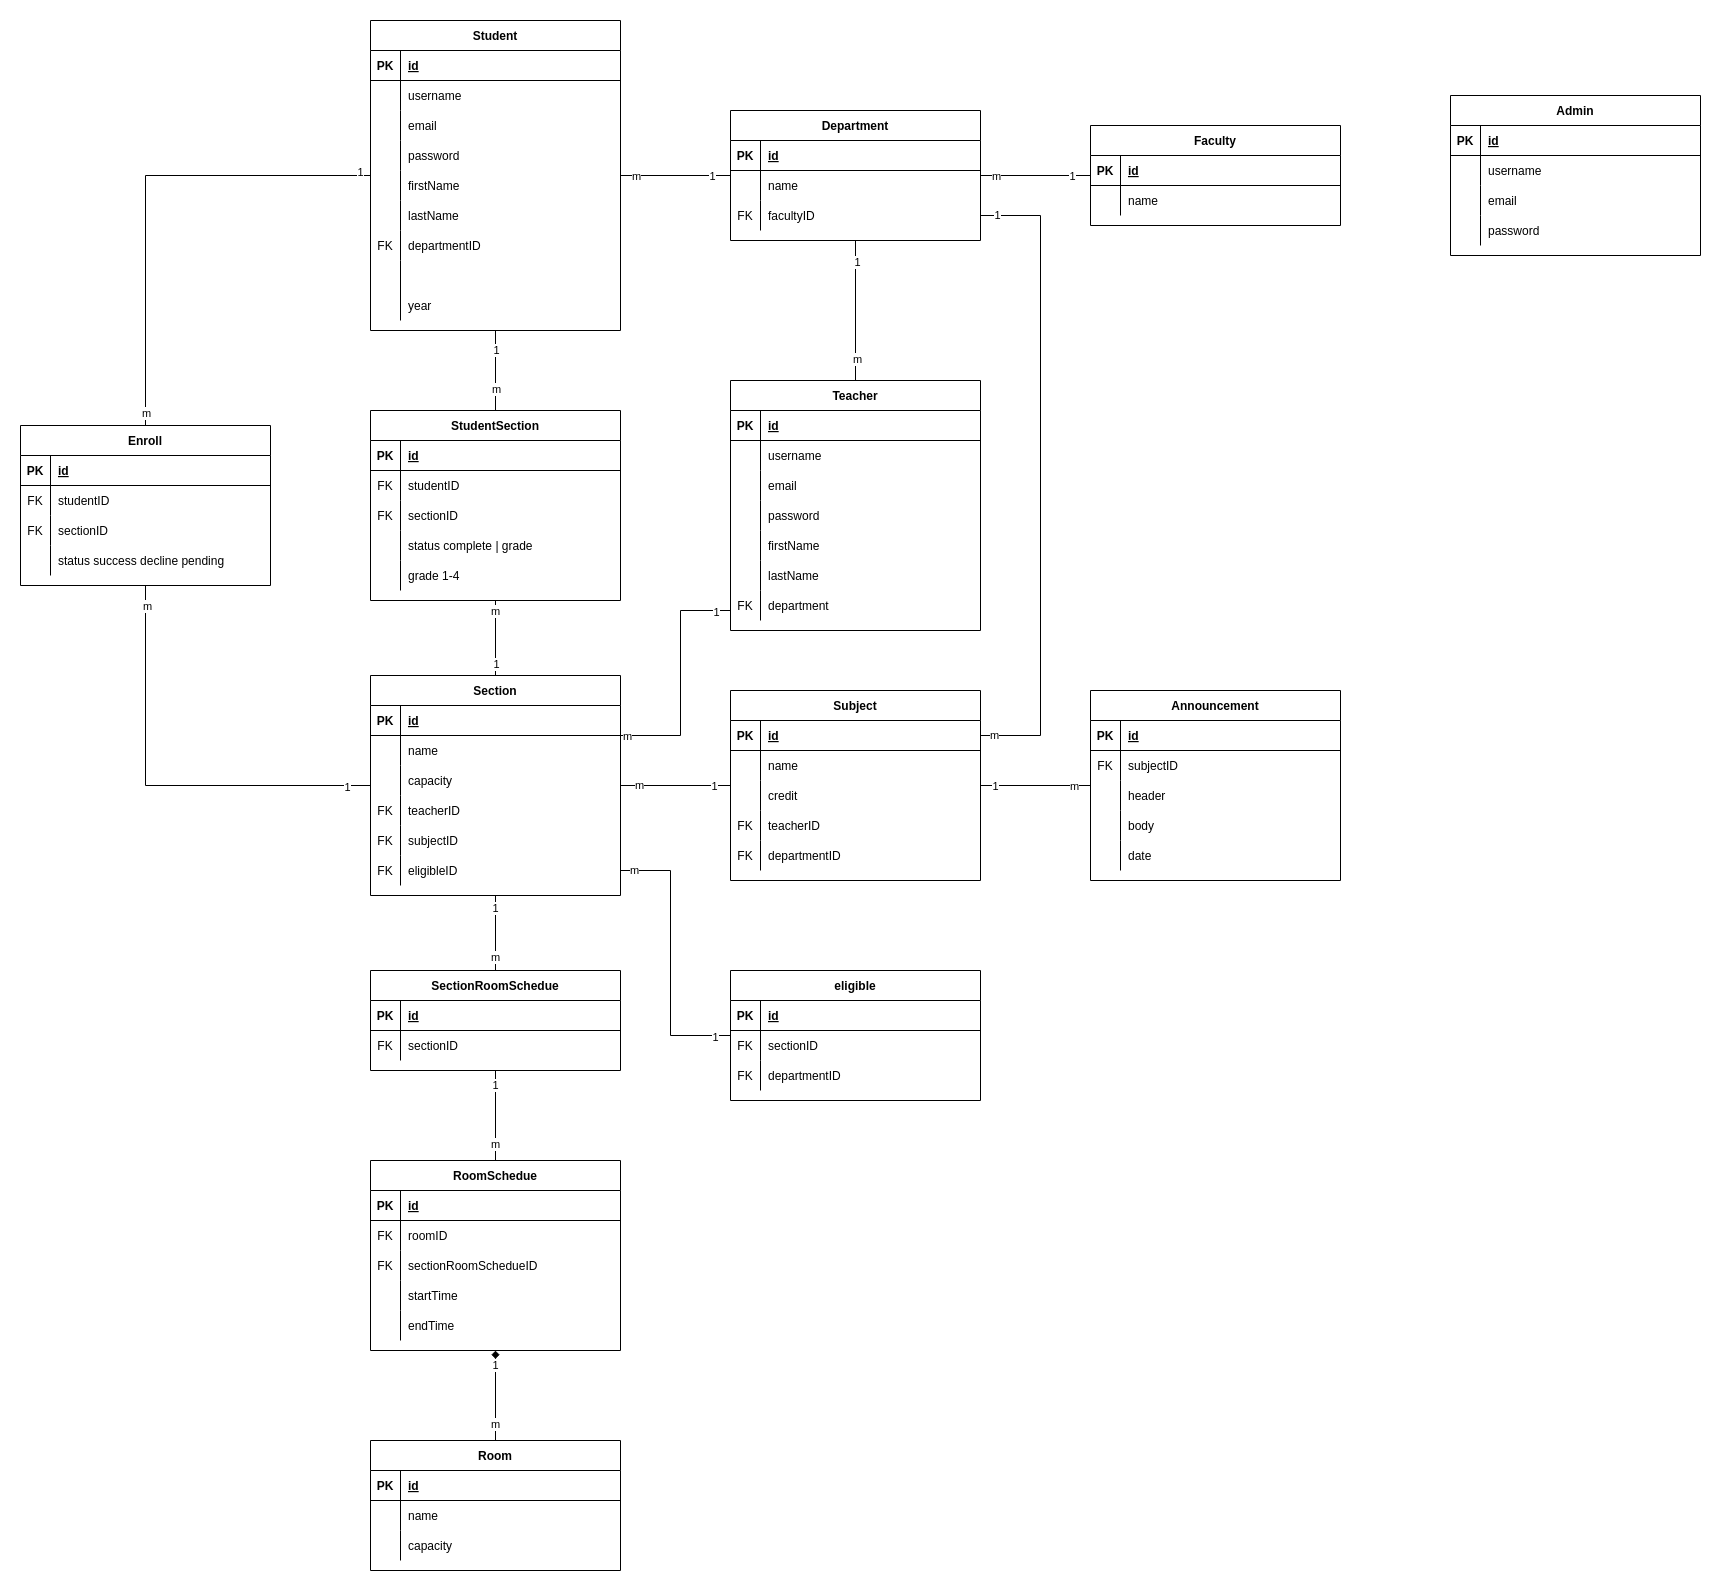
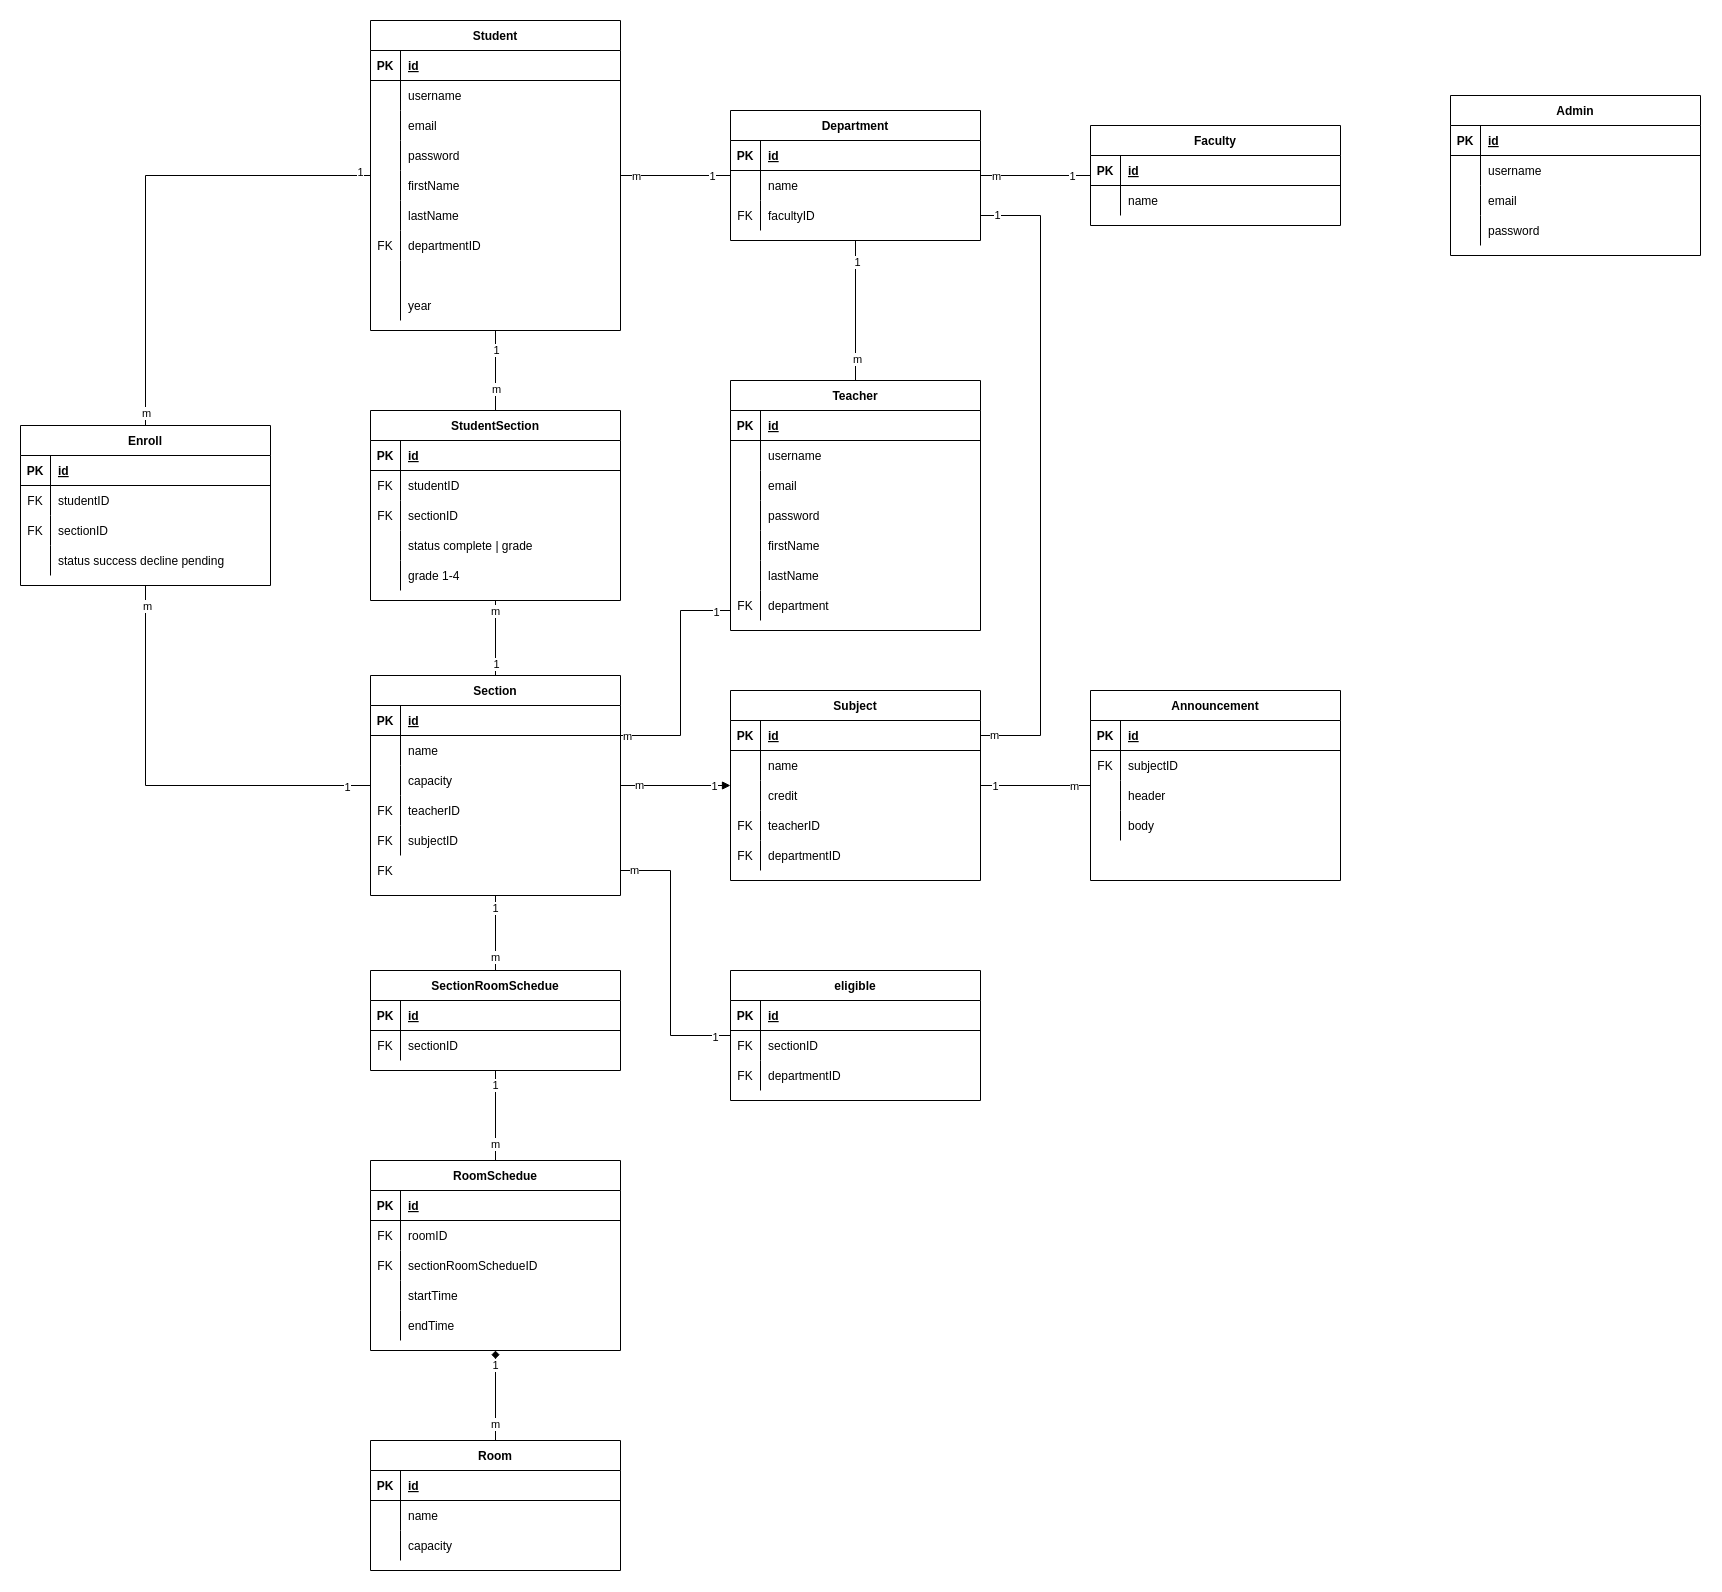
(724, 786) -> (721, 786)
(1231, 856) -> none
(511, 871) -> none
